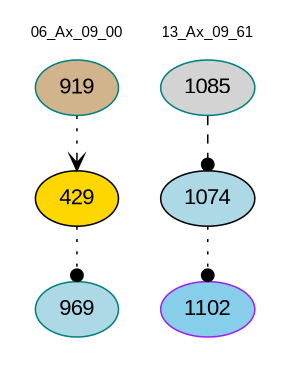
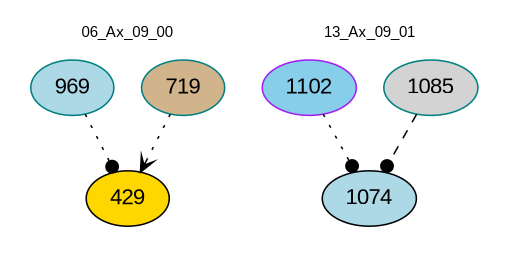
(208, 33) -> (370, 33)
(77, 88) -> (183, 88)
(77, 248) -> (97, 138)
(208, 248) -> (336, 137)
